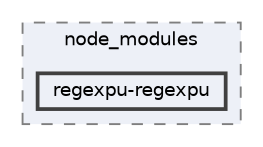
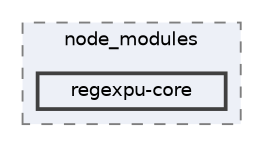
(132, 91) -> (132, 91)
